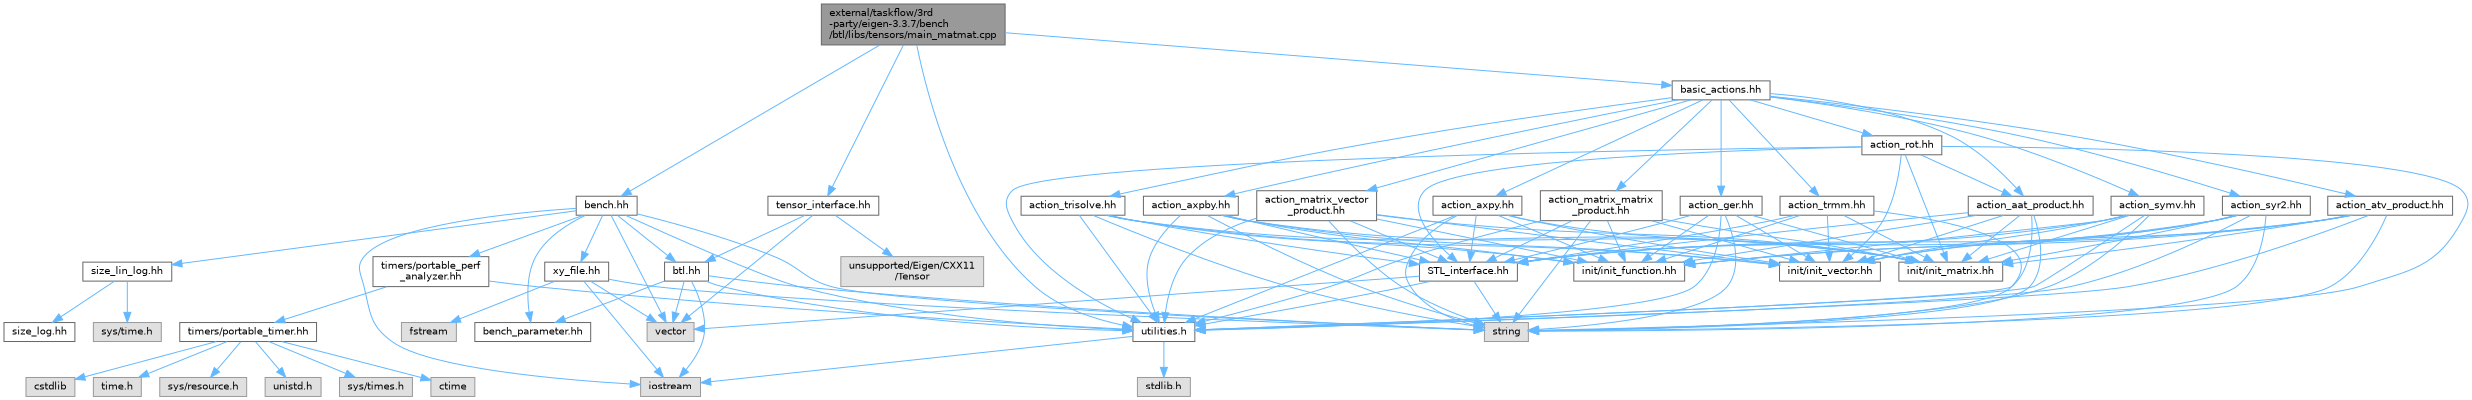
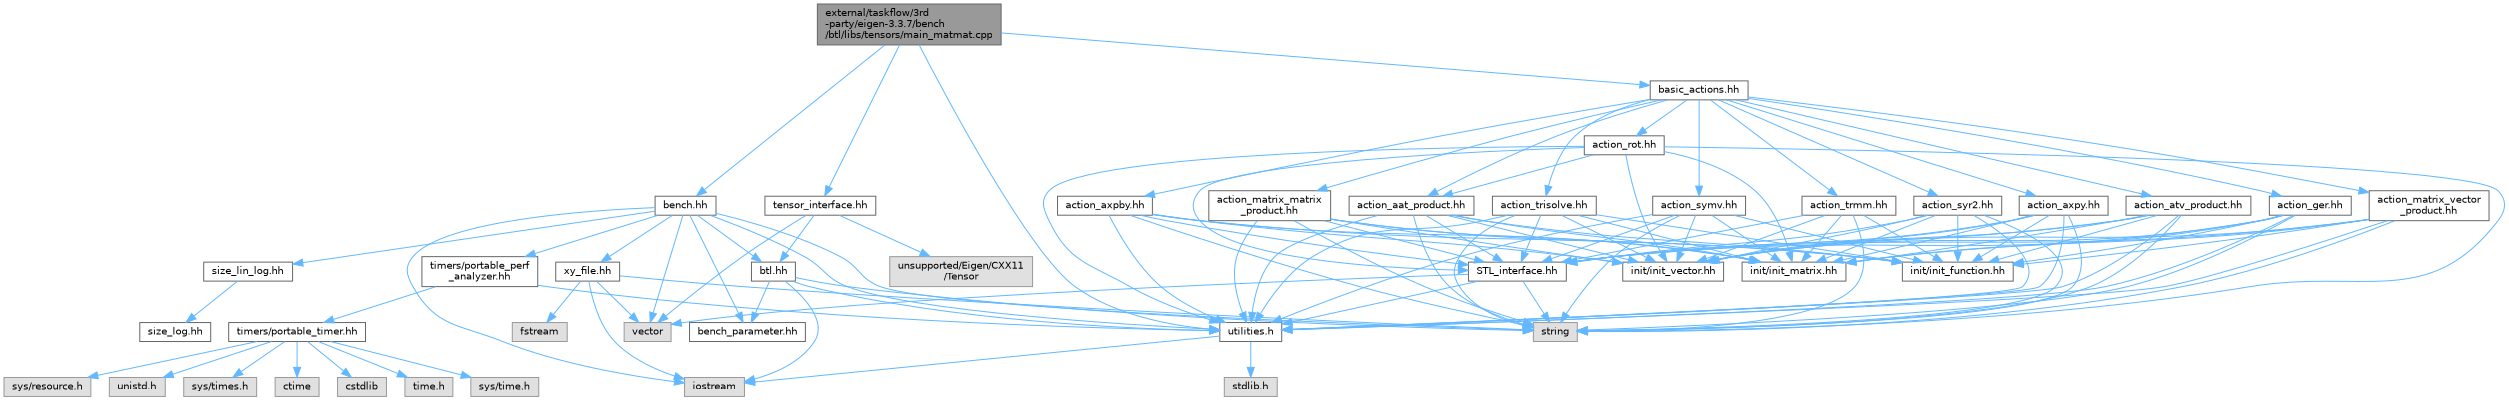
(127, 297) -> (396, 358)
(680, 297) -> none
